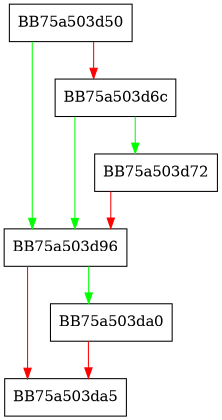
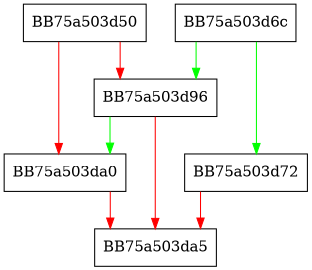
(94, 55) -> (59, 93)
(32, 130) -> (120, 55)
(111, 205) -> (201, 205)
